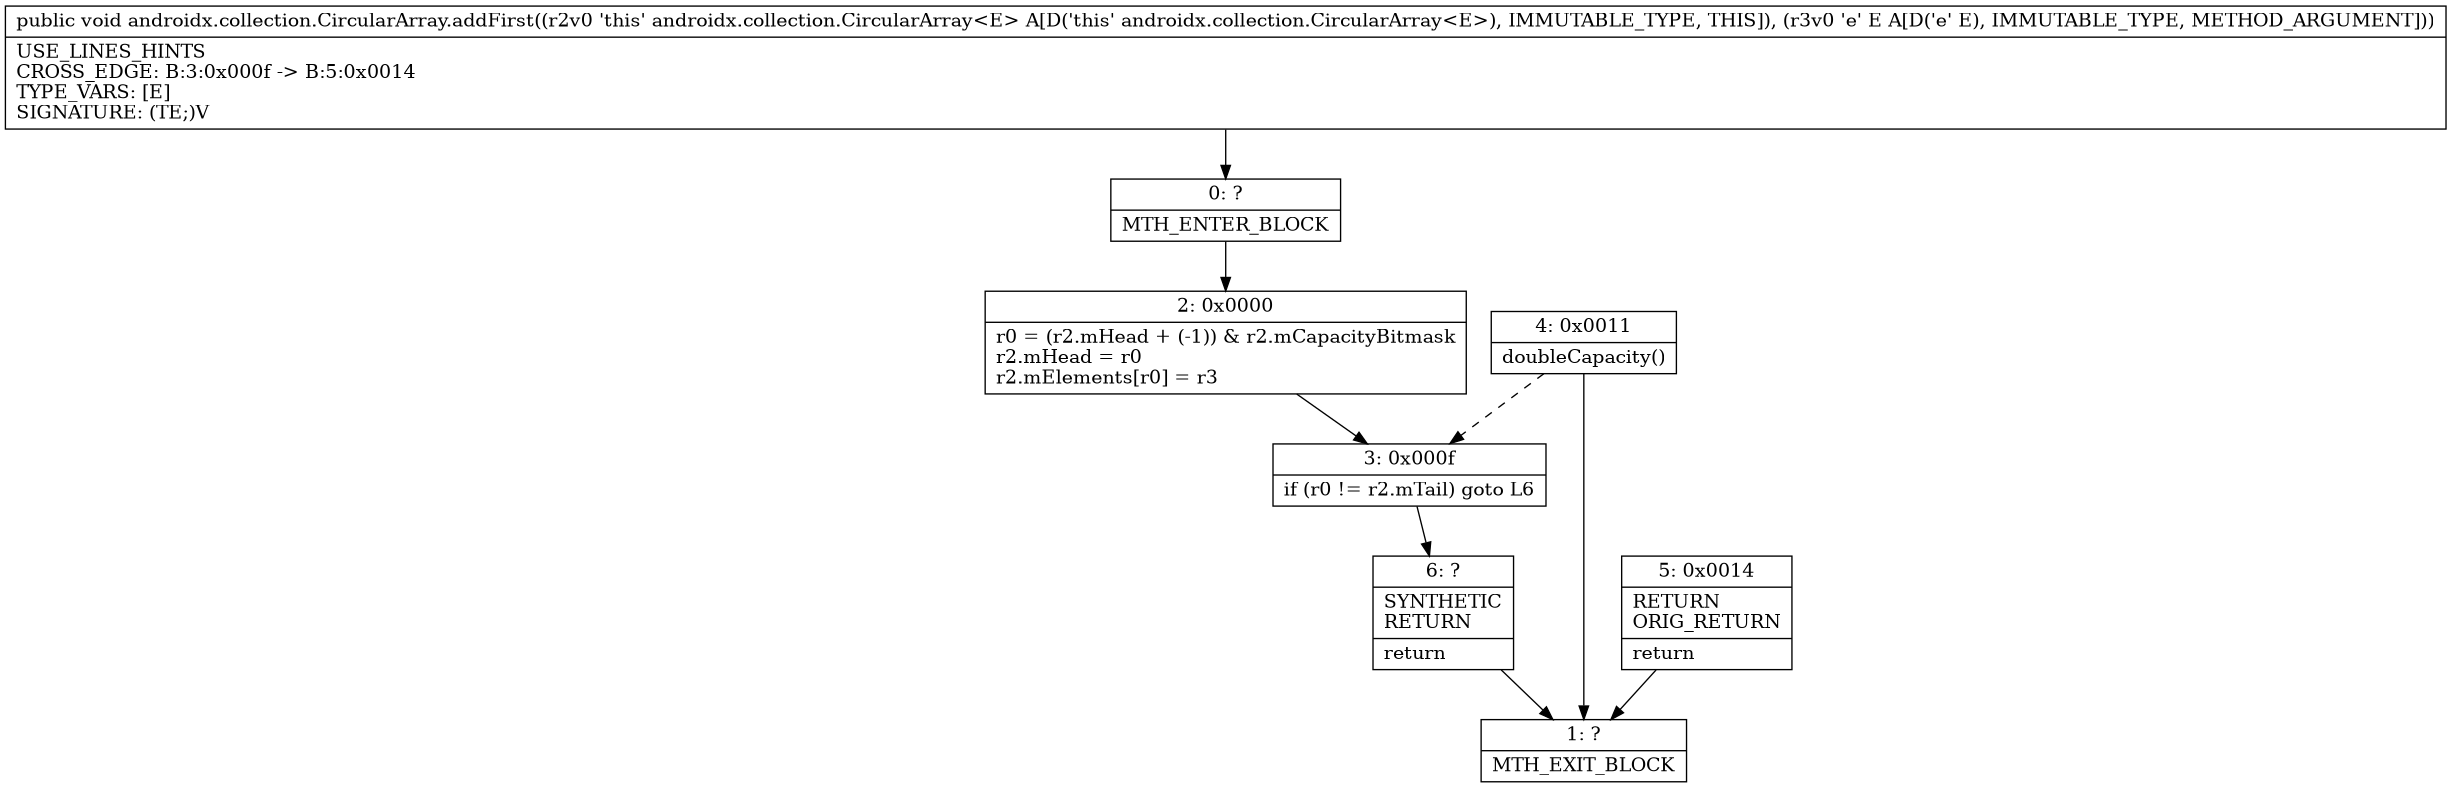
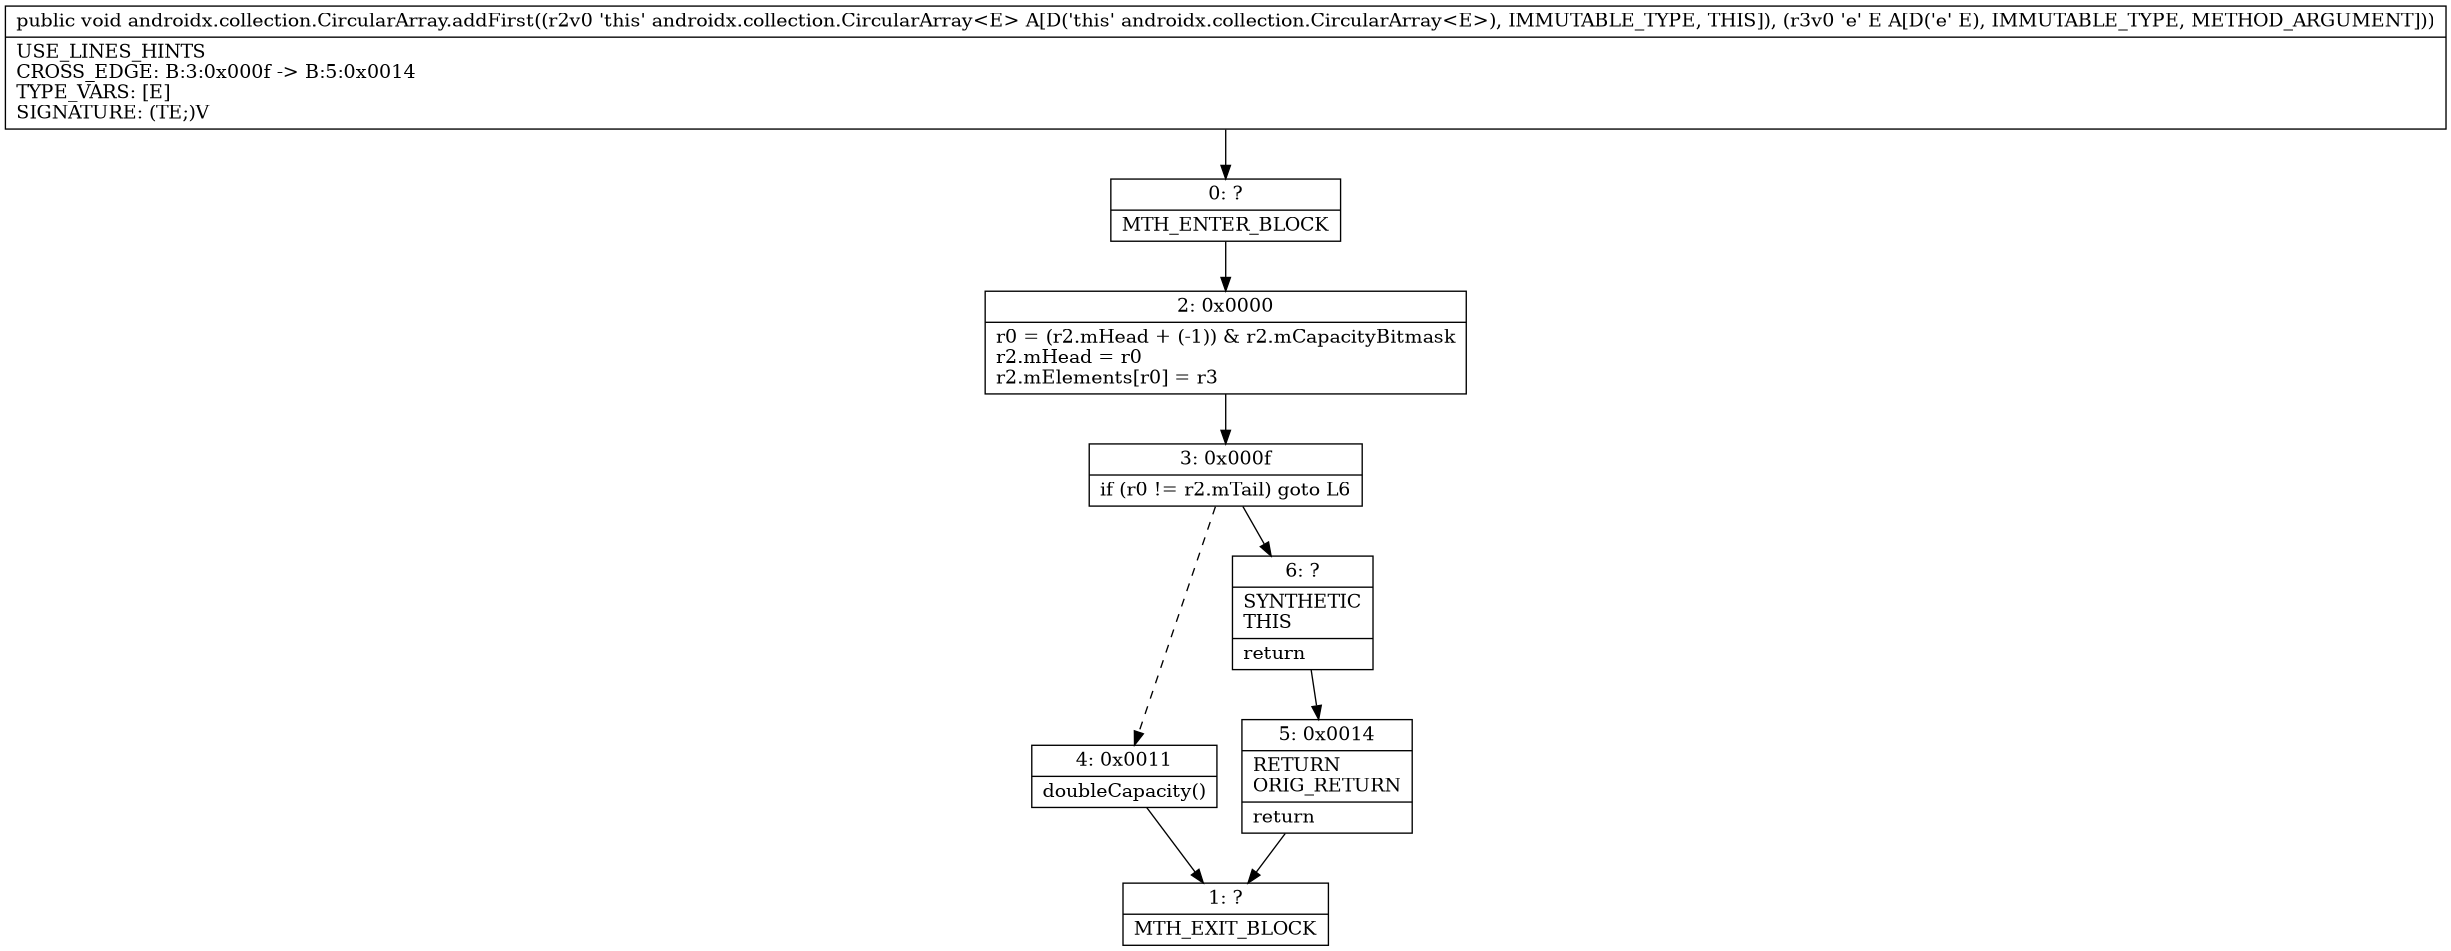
(1502, 405) -> (1177, 619)
(1428, 622) -> (1268, 622)
(1522, 690) -> (1314, 688)
